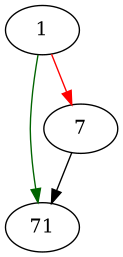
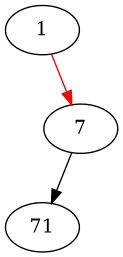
(30, 122) -> none
